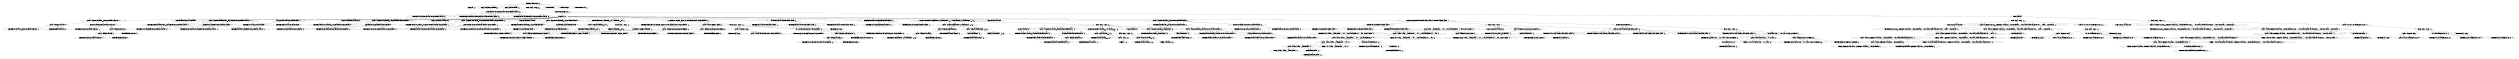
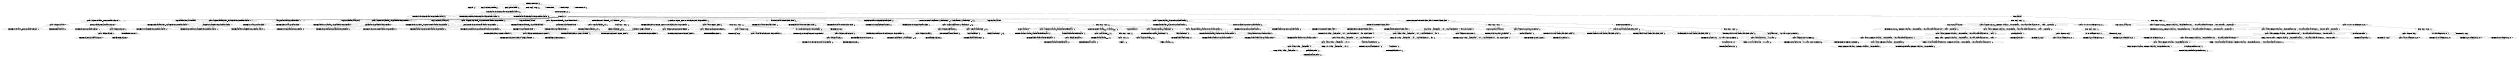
(1144, 42) -> none
